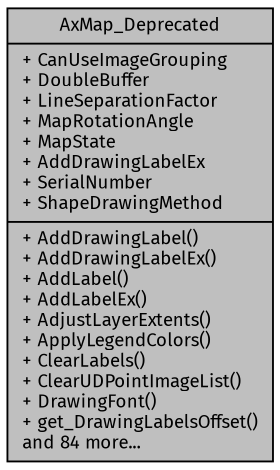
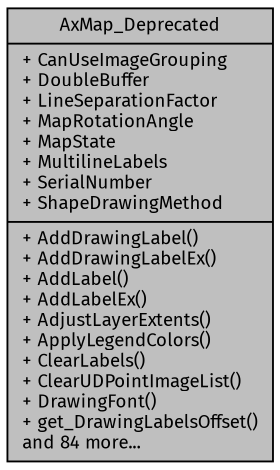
(114, 162) -> (96, 162)
